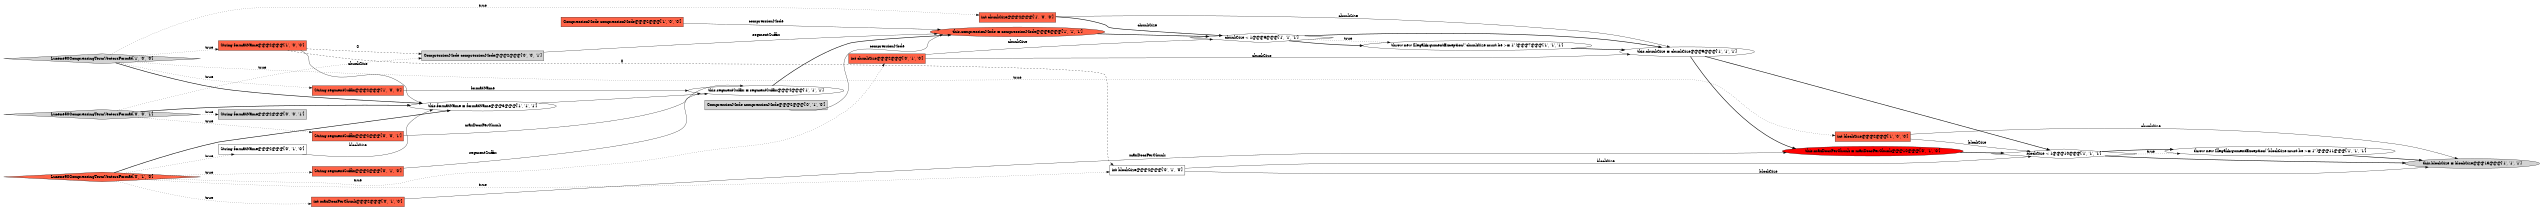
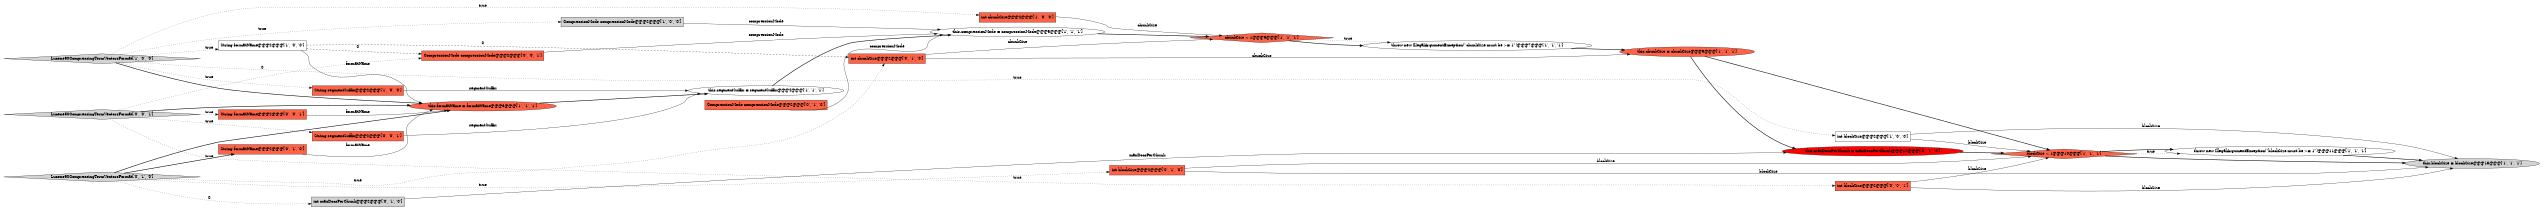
(1362, 19) -> none
(622, 22) -> (622, 22)
none -> (339, 29)
(1137, 30) -> (1137, 30)
(1017, 32) -> (1017, 32)
(1482, 34) -> none
(766, 35) -> (766, 35)
(1262, 38) -> (1262, 38)
(262, 46) -> (262, 46)
(1687, 52) -> (1687, 52)
(483, 56) -> (483, 56)
(358, 64) -> (358, 64)
(741, 64) -> (576, 48)
(262, 68) -> (262, 68)
(483, 89) -> (483, 89)
(622, 99) -> (622, 99)
(766, 105) -> (766, 105)
(483, 106) -> (483, 106)
(262, 114) -> (262, 114)
none -> (376, 115)
(483, 126) -> (483, 126)
(2151, 126) -> (2151, 126)
(1873, 137) -> (1873, 137)
(358, 145) -> (358, 145)
(262, 149) -> (262, 149)
(2064, 154) -> (2064, 154)
(178, 164) -> (178, 164)
(1147, 170) -> (1147, 170)
(358, 171) -> none
(102, 177) -> (102, 177)
none -> (1873, 186)
(209, 198) -> (209, 198)
(358, 202) -> (358, 202)
